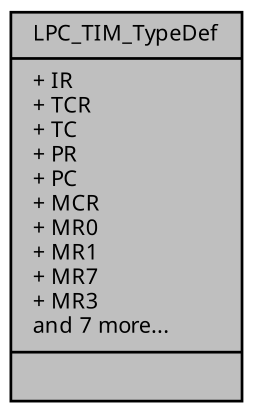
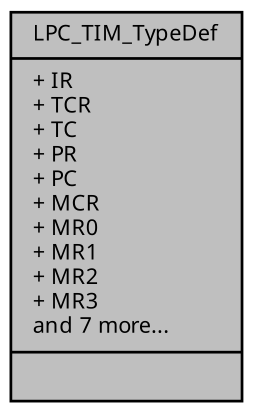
(67, 277) -> (67, 277)
